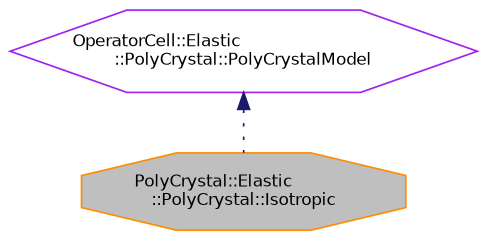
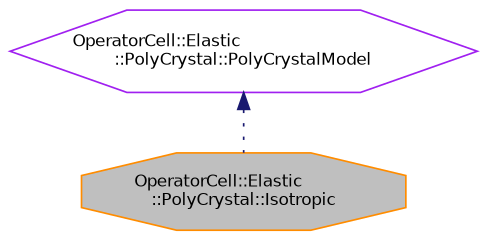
(244, 192) -> (244, 192)
